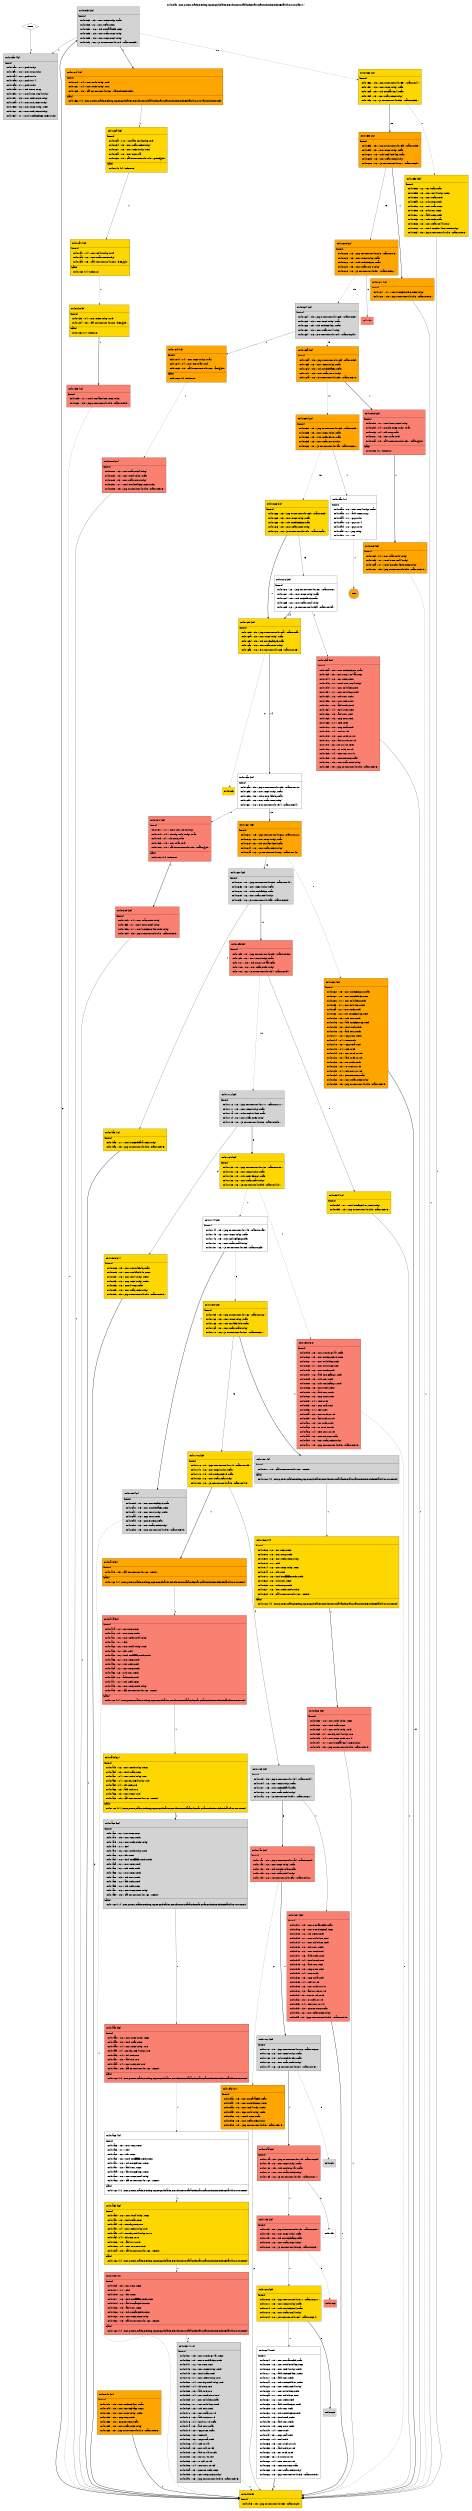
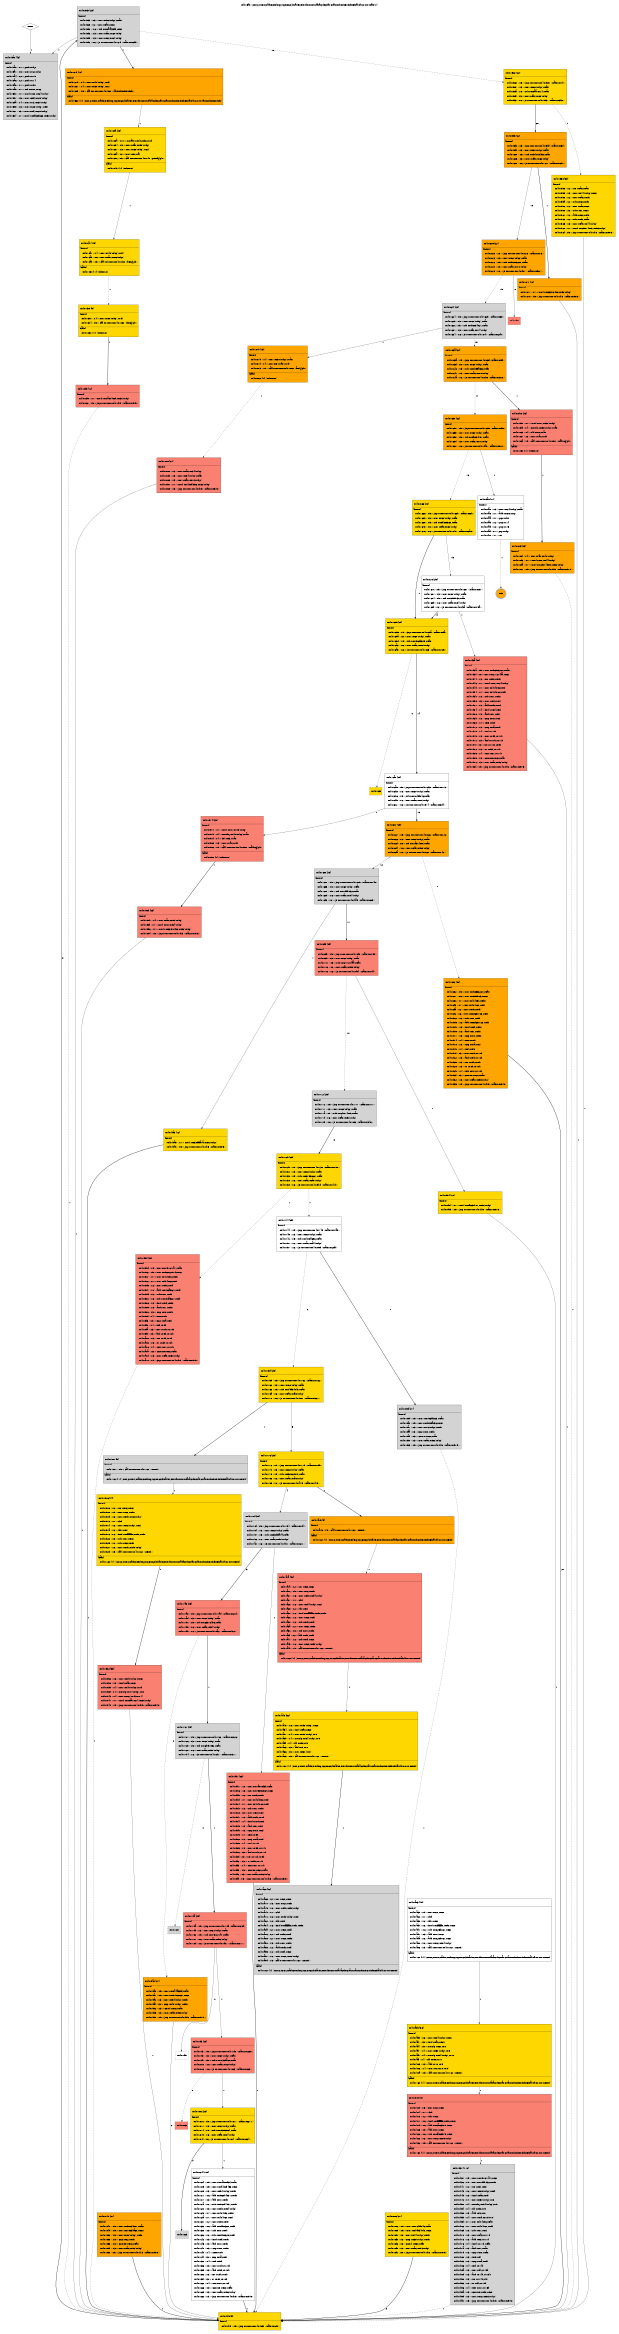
(192, 1189) -> none
(177, 2053) -> none
